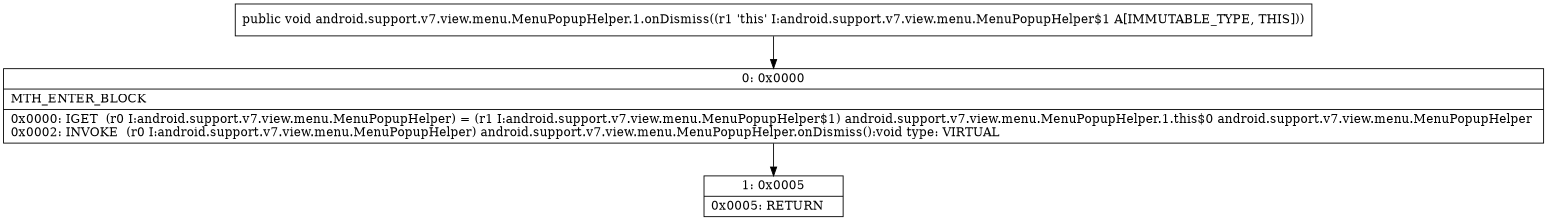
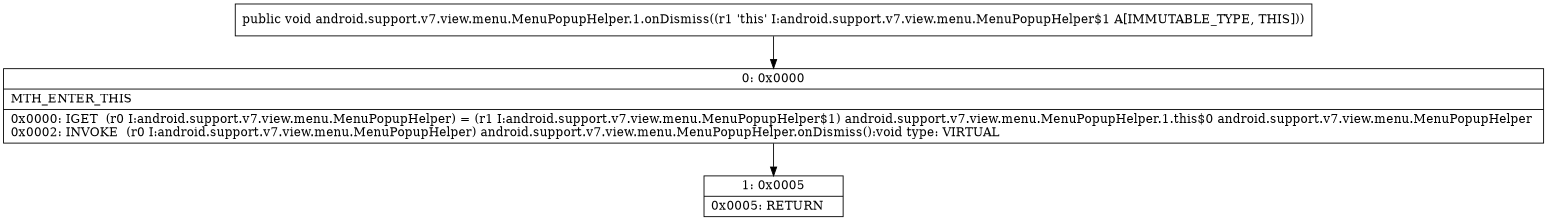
(79, 99) -> (72, 99)
